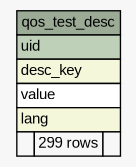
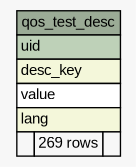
(69, 143) -> (69, 143)
